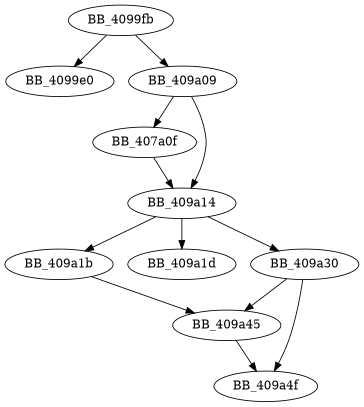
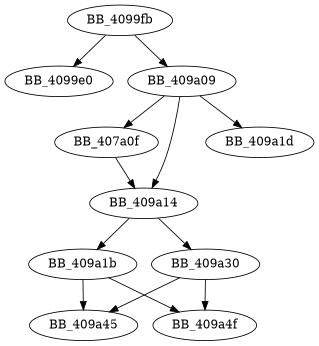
(182, 230) -> (218, 109)
(244, 352) -> (138, 292)
